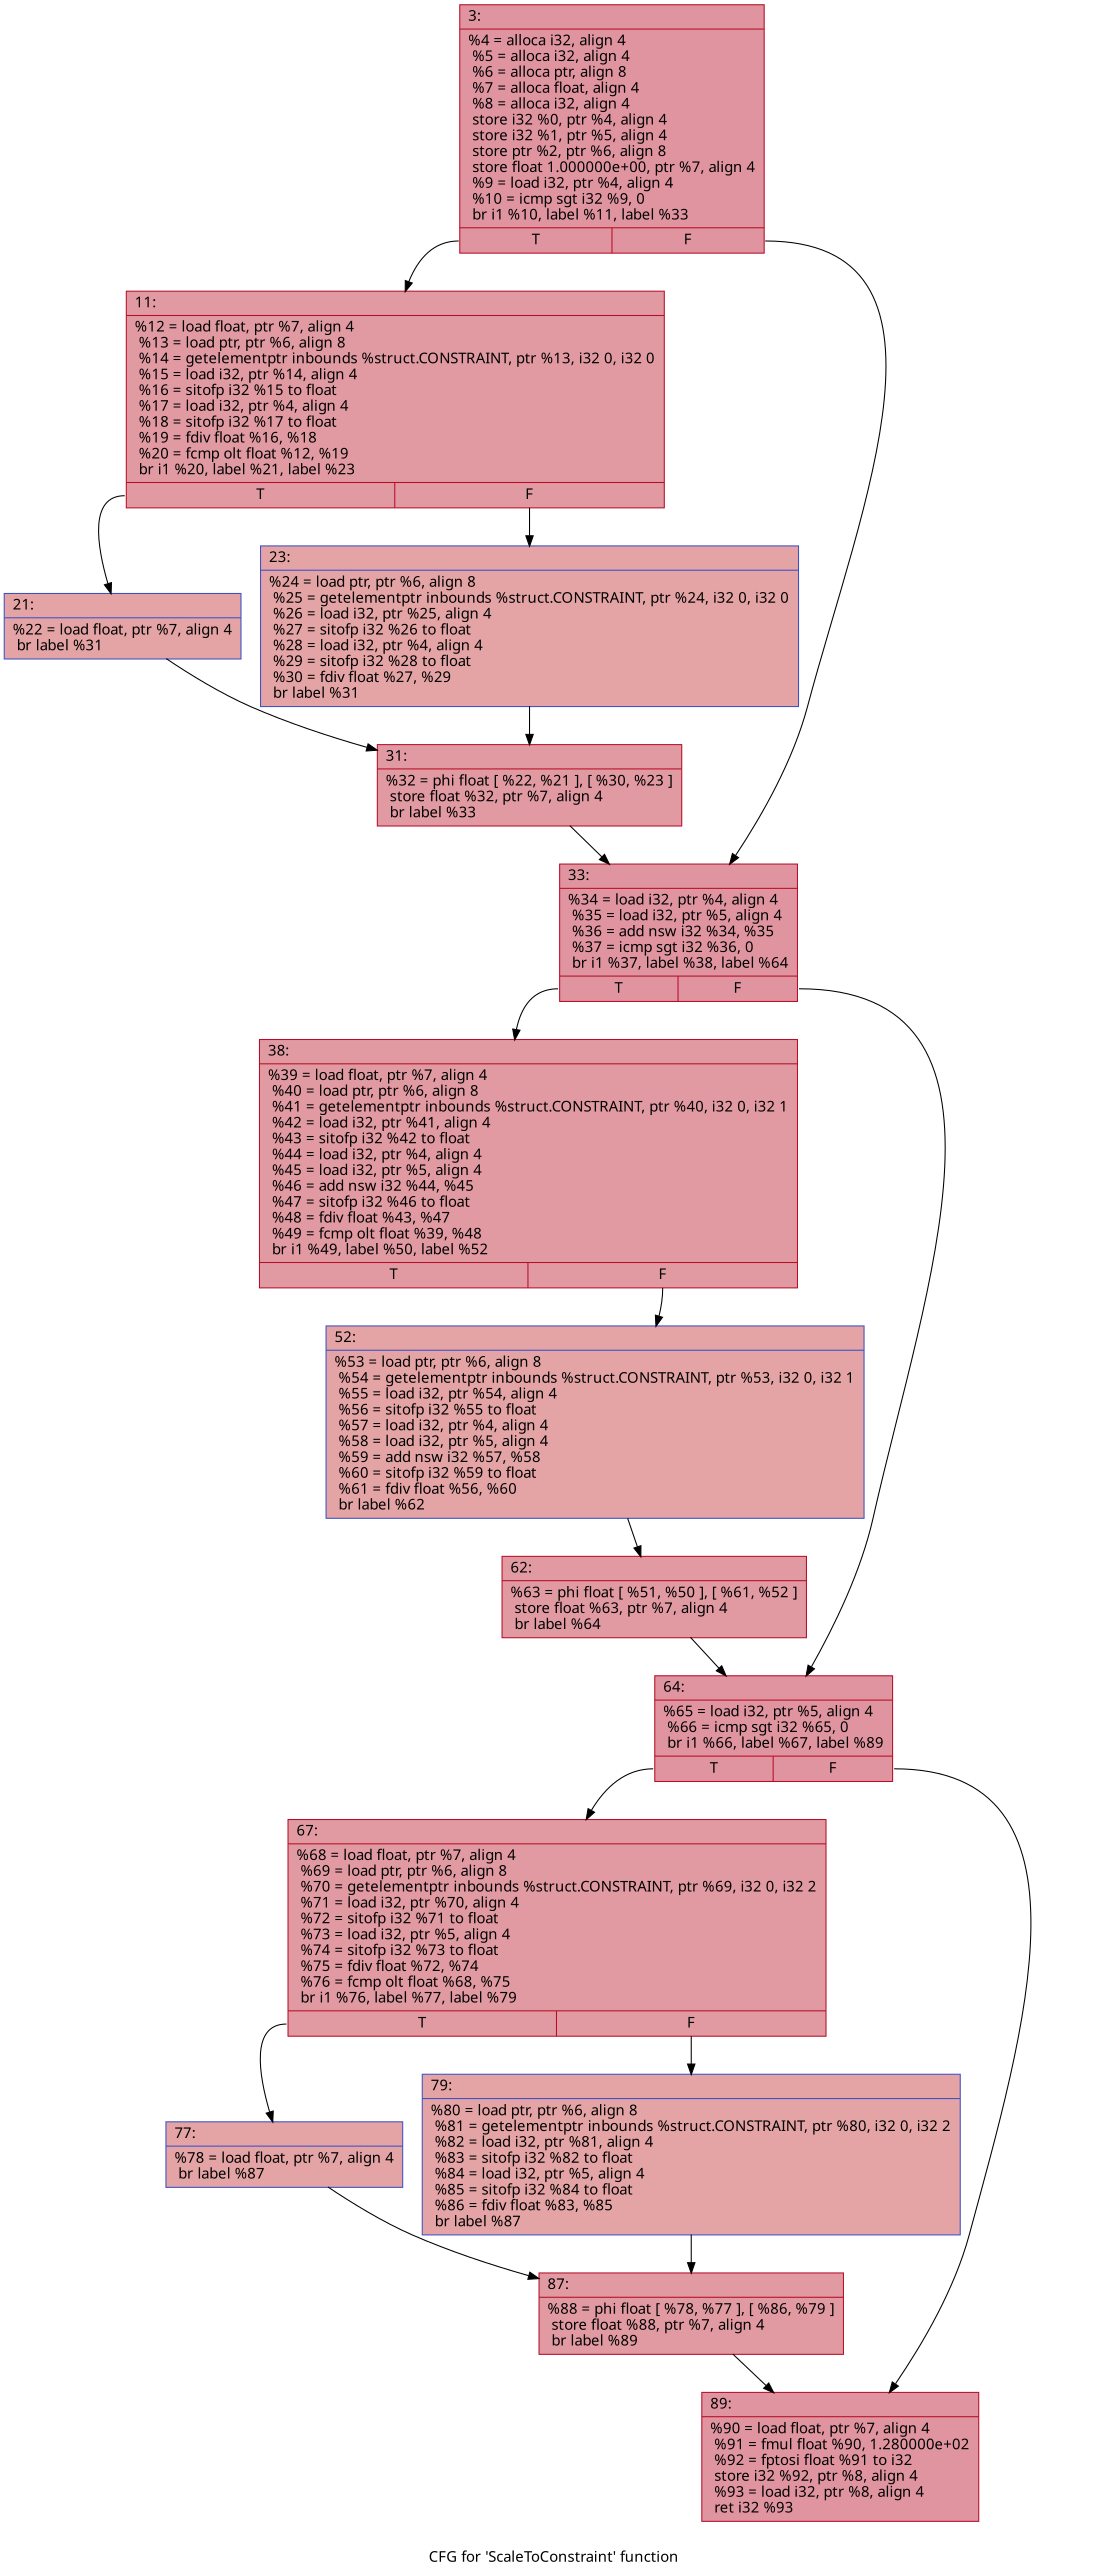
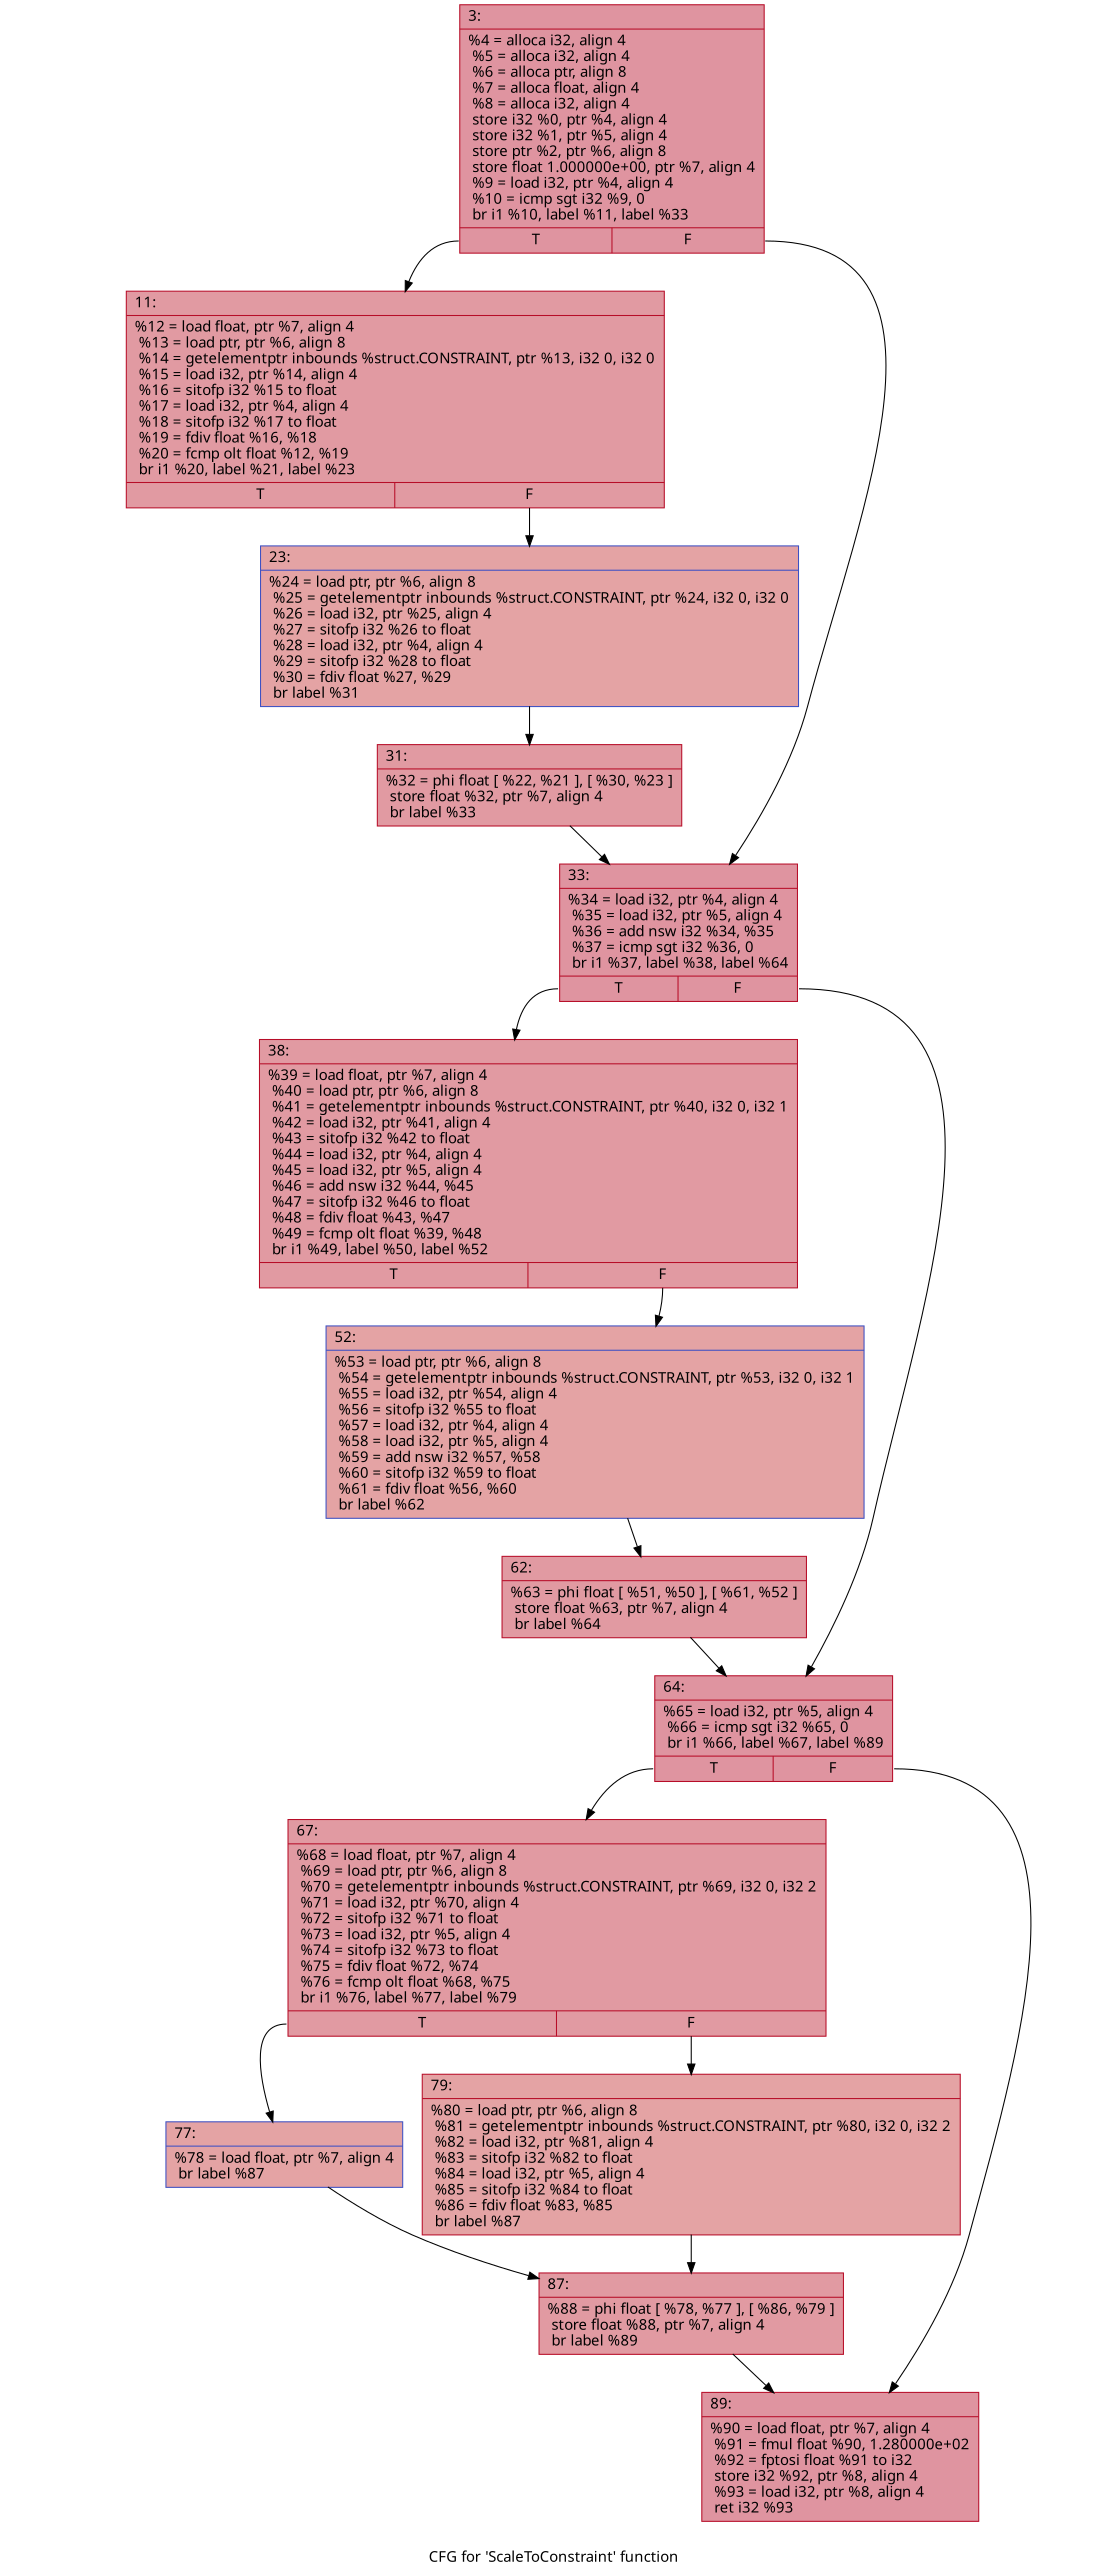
(123, 626) -> none
(691, 2155) -> (691, 2155)
